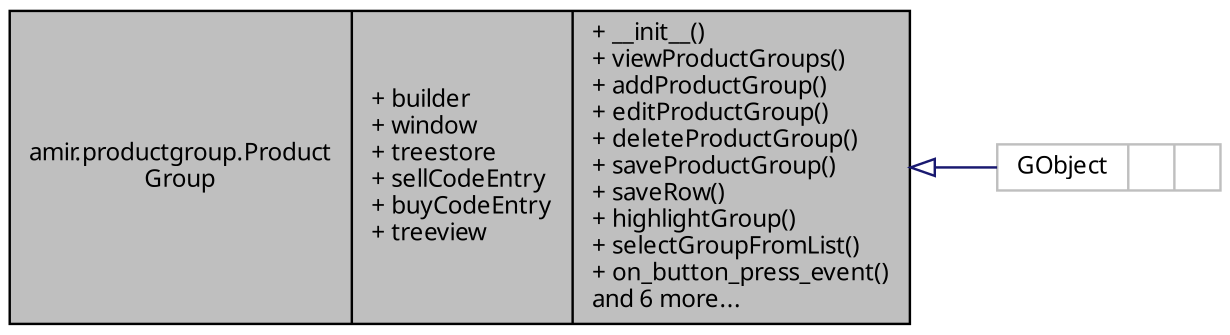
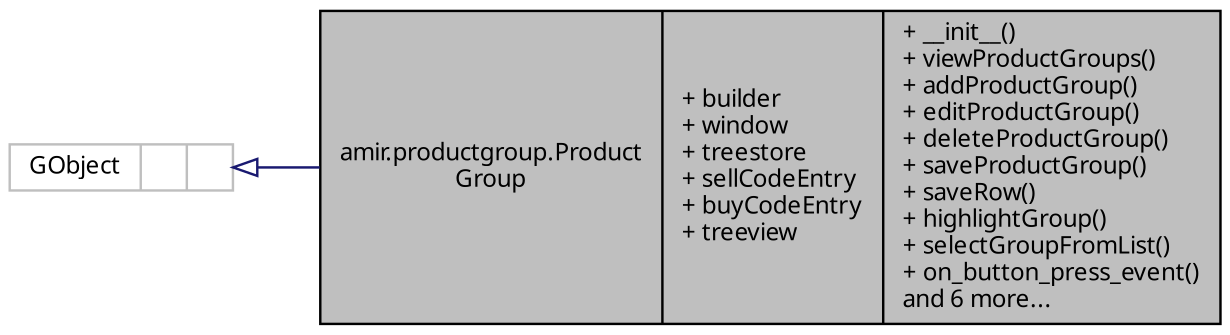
(966, 167) -> (289, 167)
